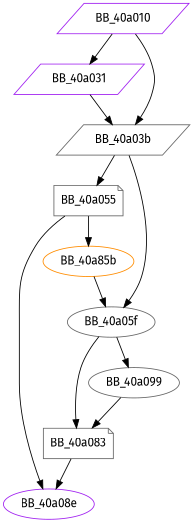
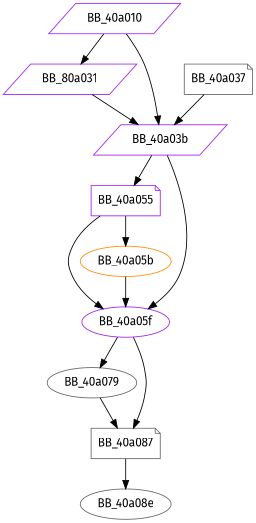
(79, 79) -> (70, 79)
none -> (218, 79)
(123, 140) -> (160, 140)
(88, 201) -> (126, 201)
(88, 261) -> (126, 261)
(111, 322) -> (126, 322)
(19, 342) -> (69, 259)
(134, 383) -> (92, 383)
(78, 443) -> (126, 443)
(49, 504) -> (126, 504)
